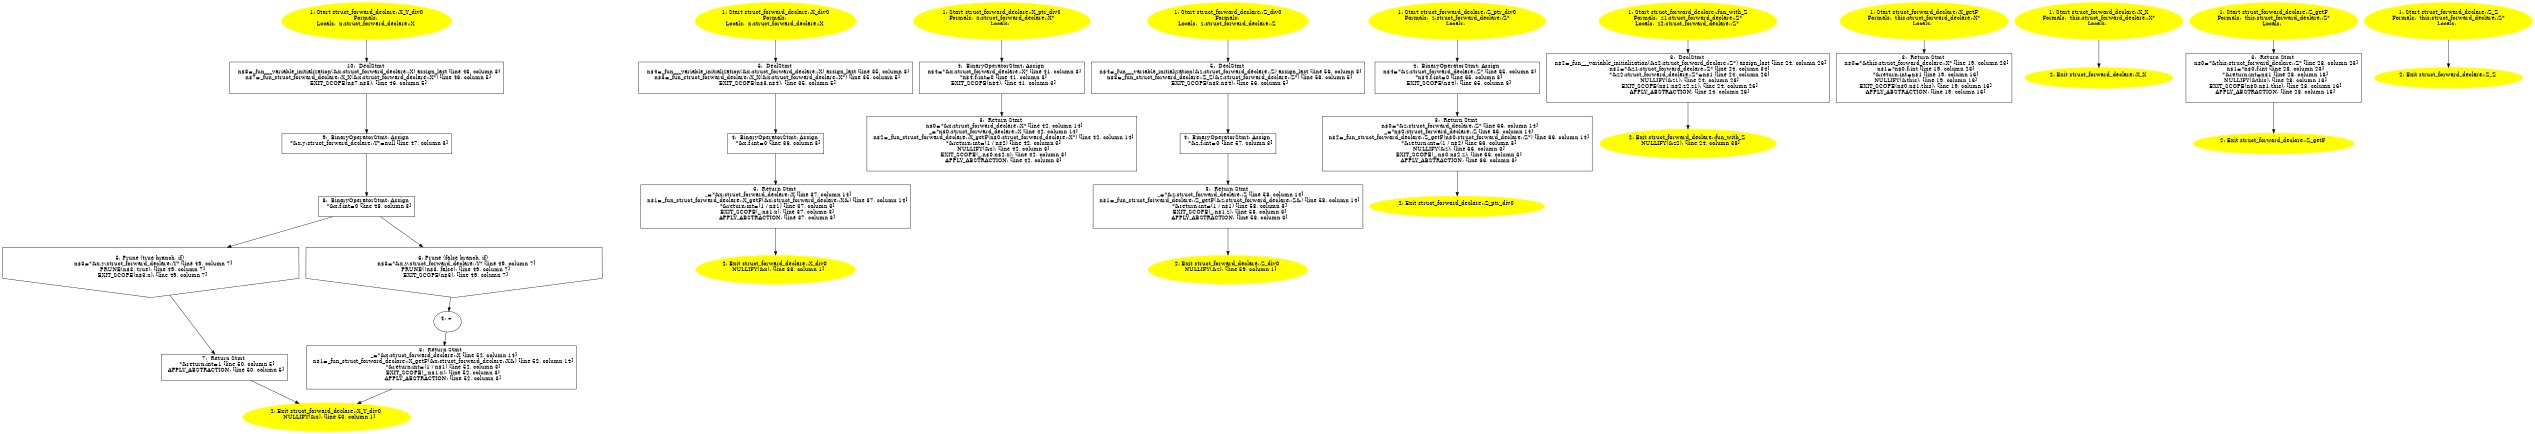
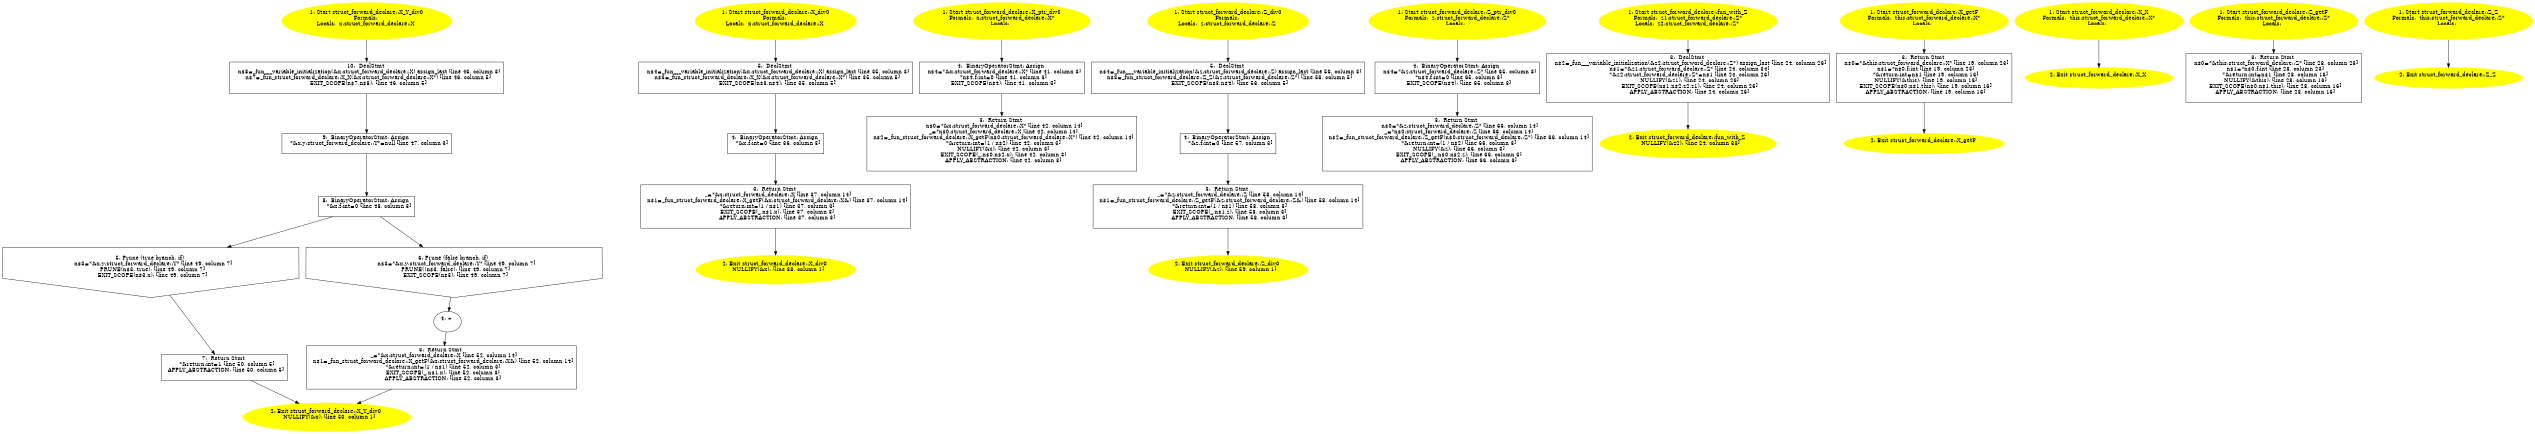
none -> (1924, 144)
(2274, 144) -> none
(1457, 207) -> none
